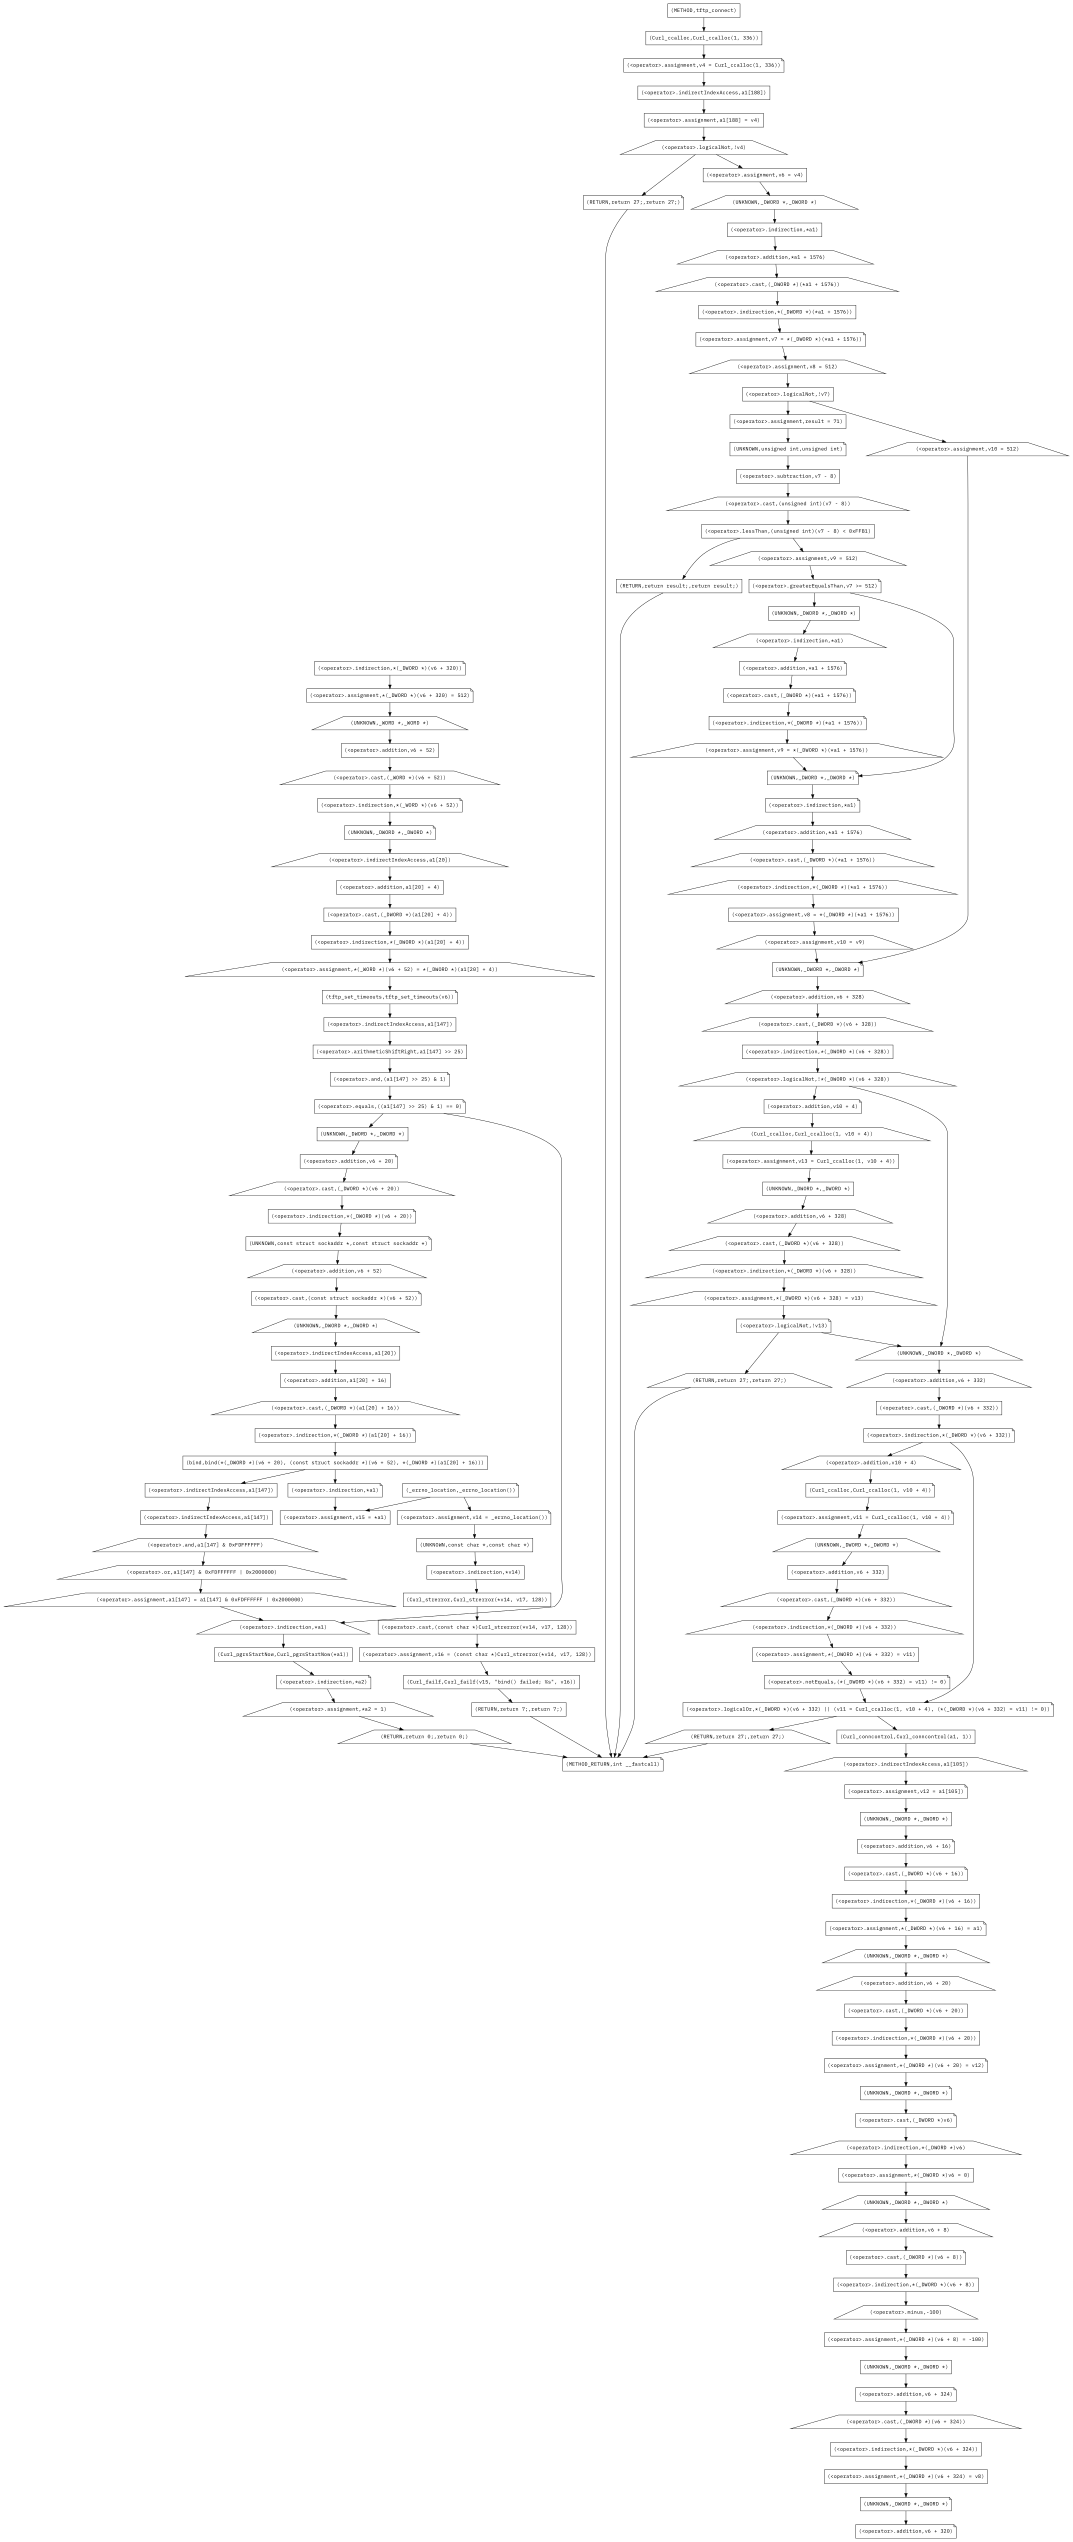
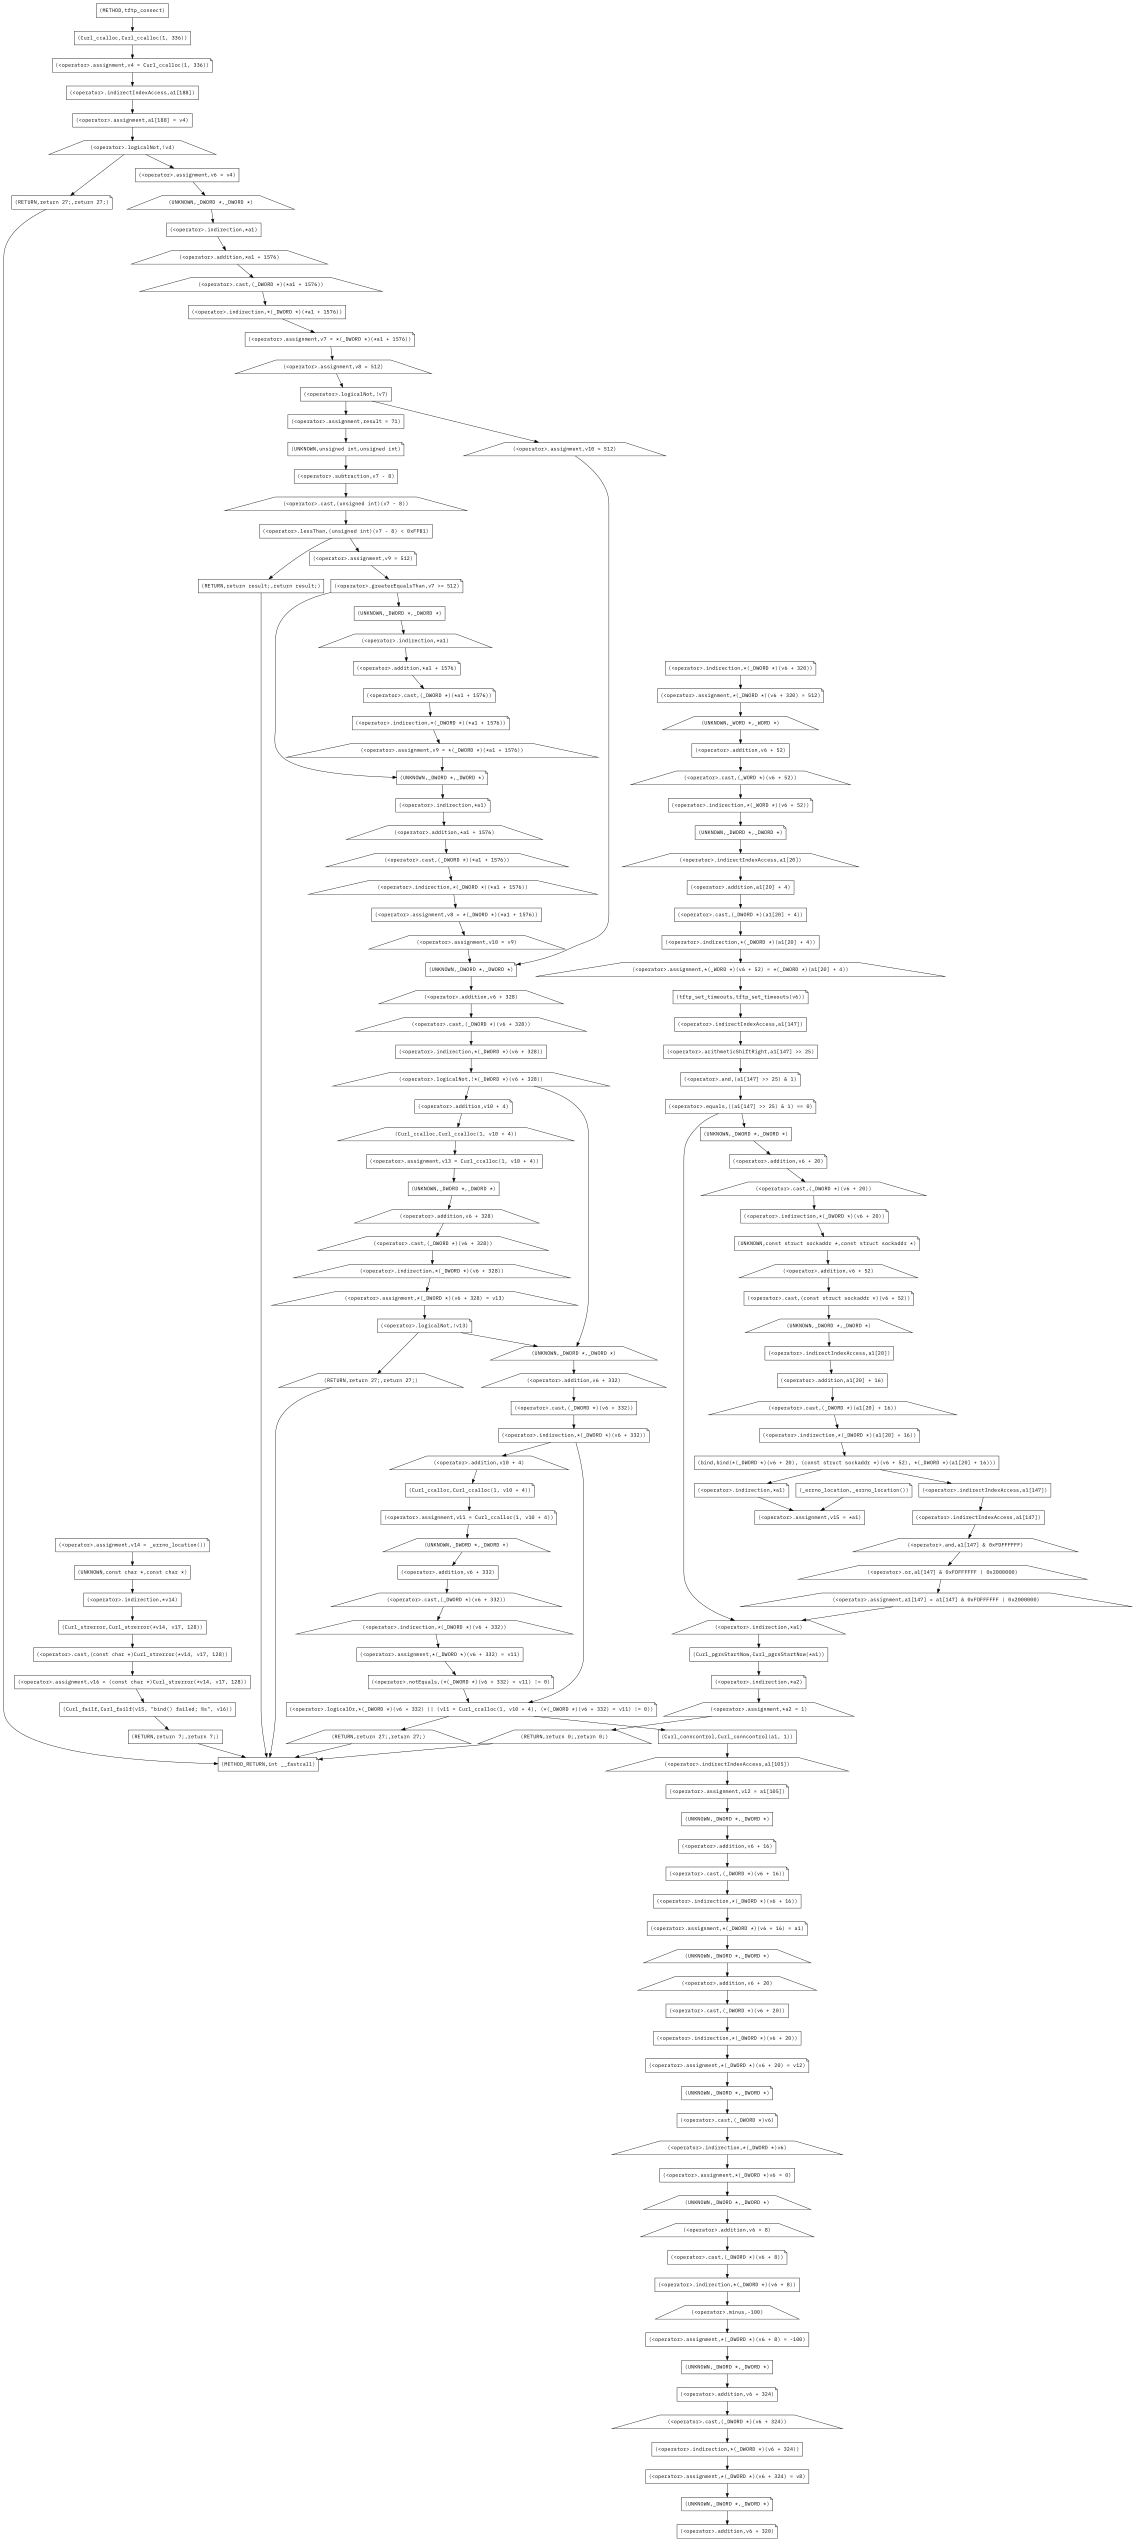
(808, 559) -> (363, 559)
(467, 1502) -> none
